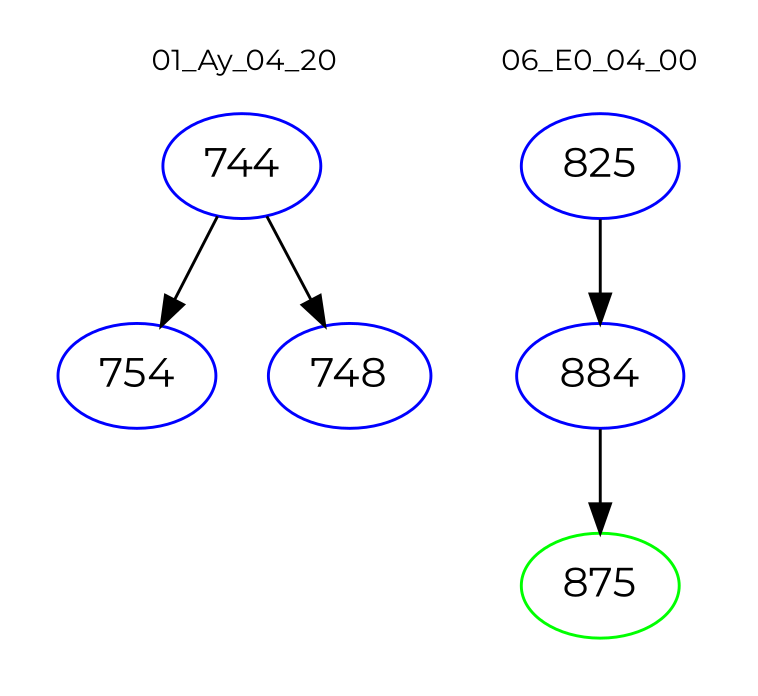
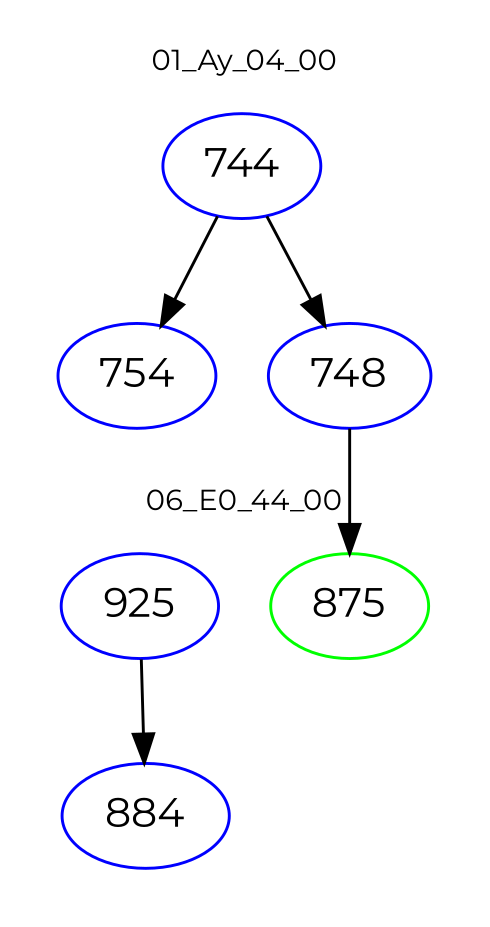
(245, 63) -> (245, 63)
(600, 63) -> (245, 503)
(600, 166) -> (140, 606)
(600, 467) -> (350, 493)
